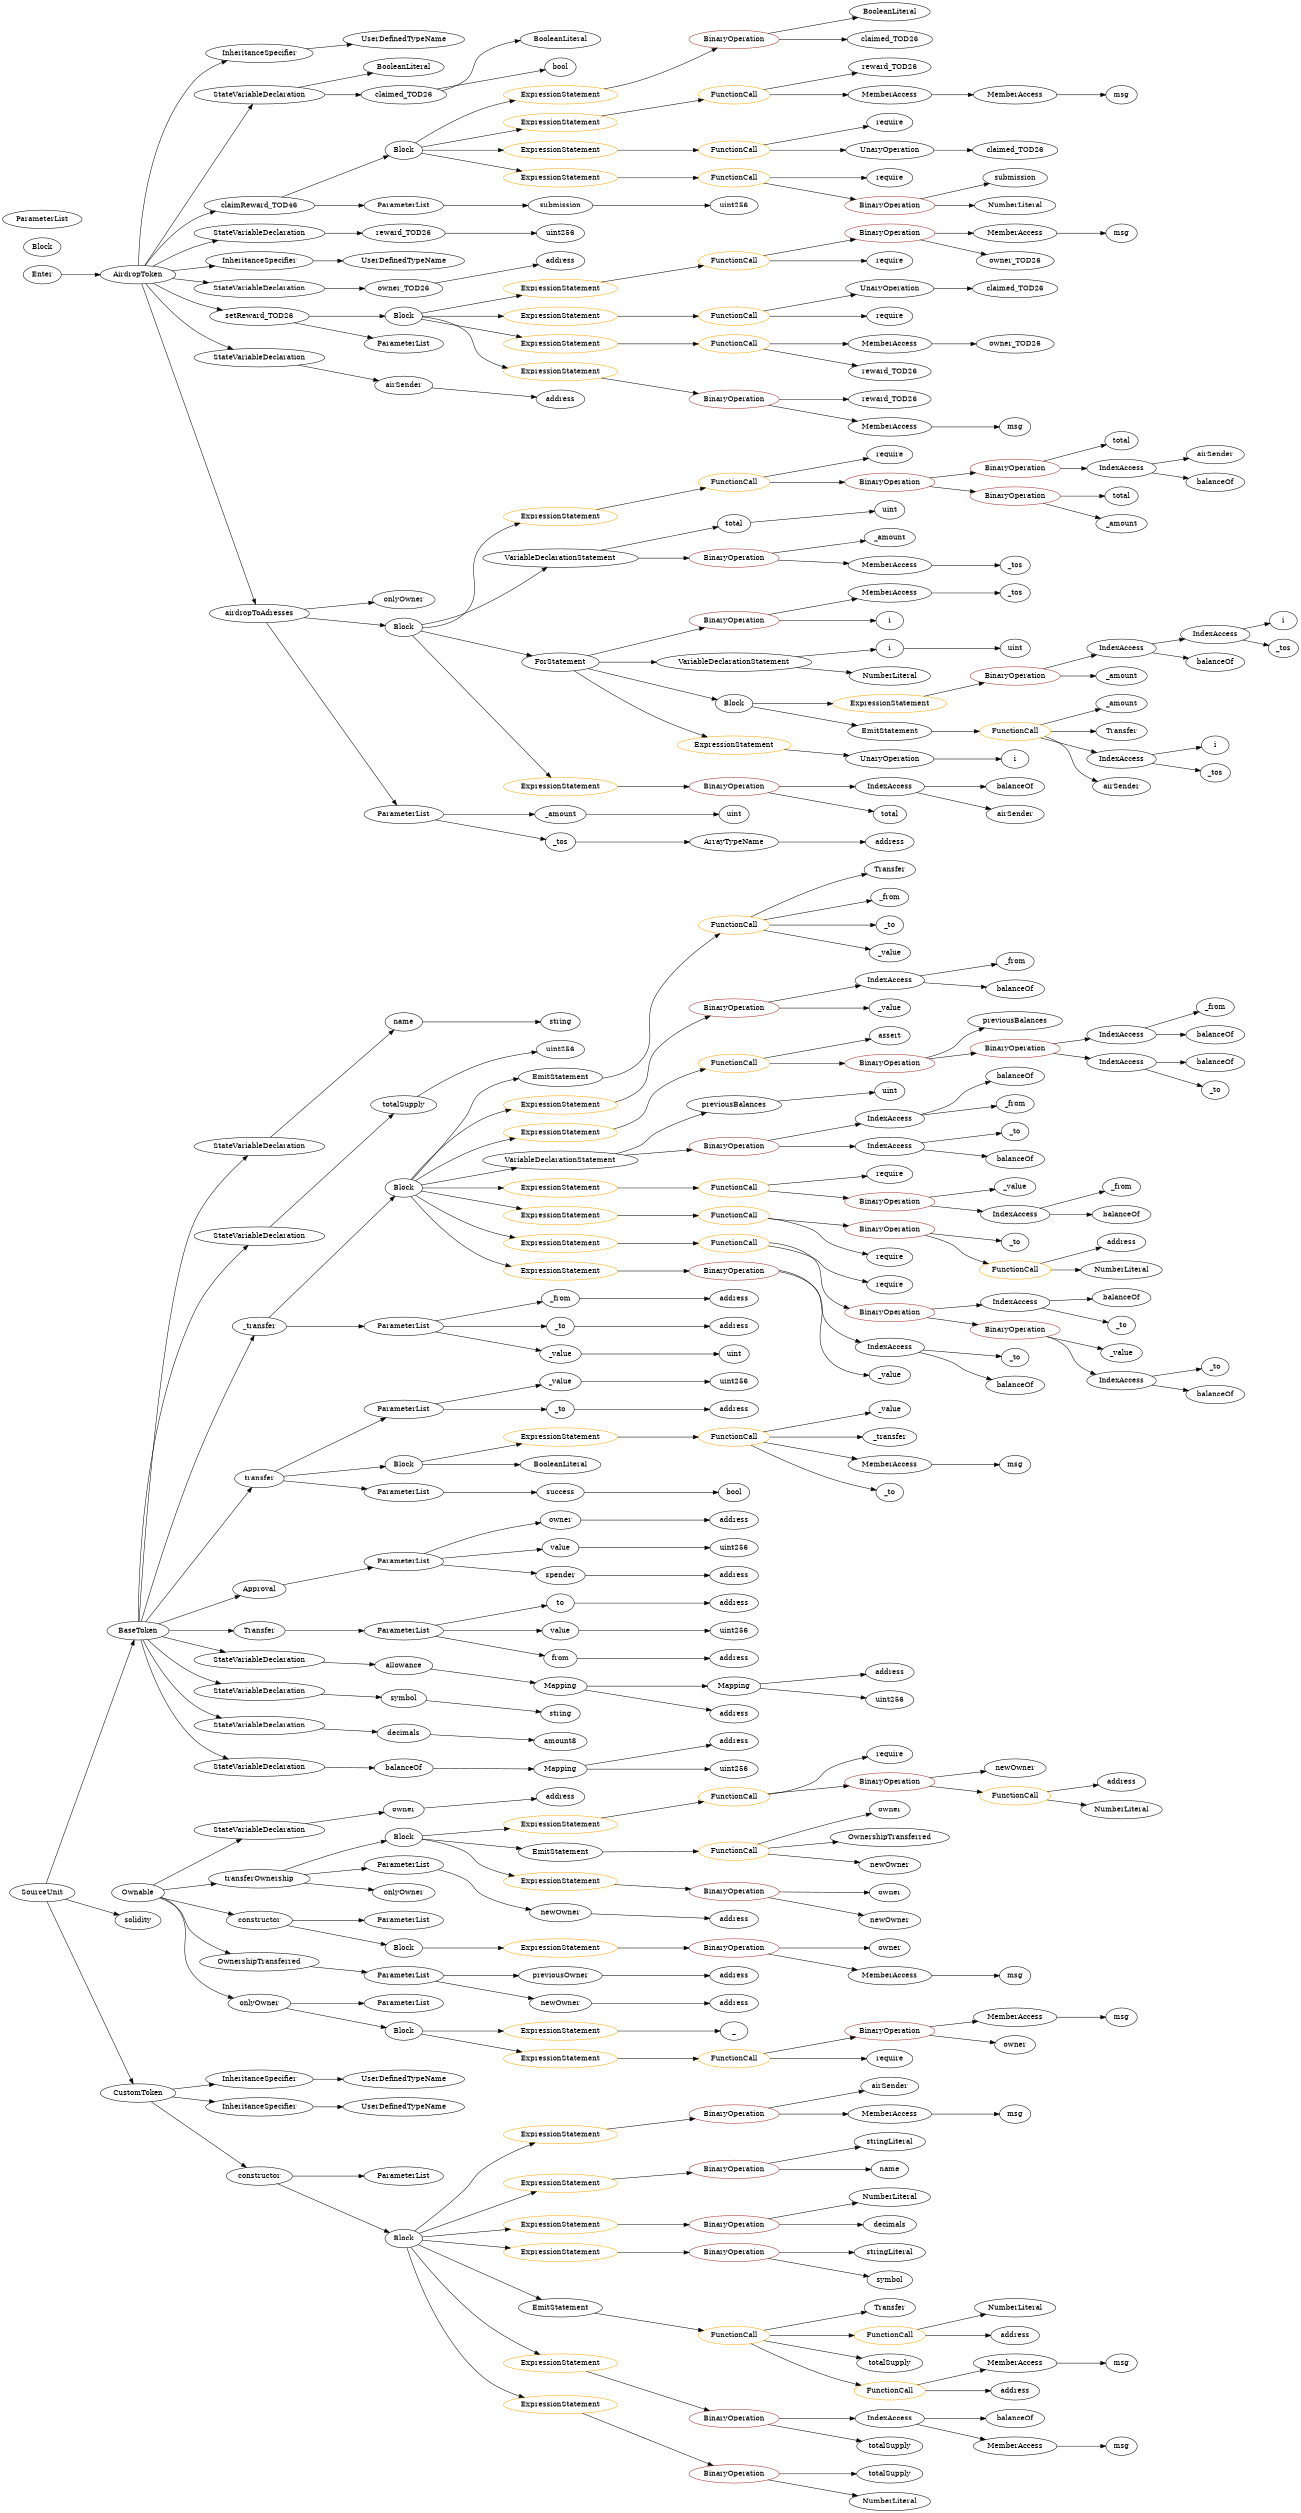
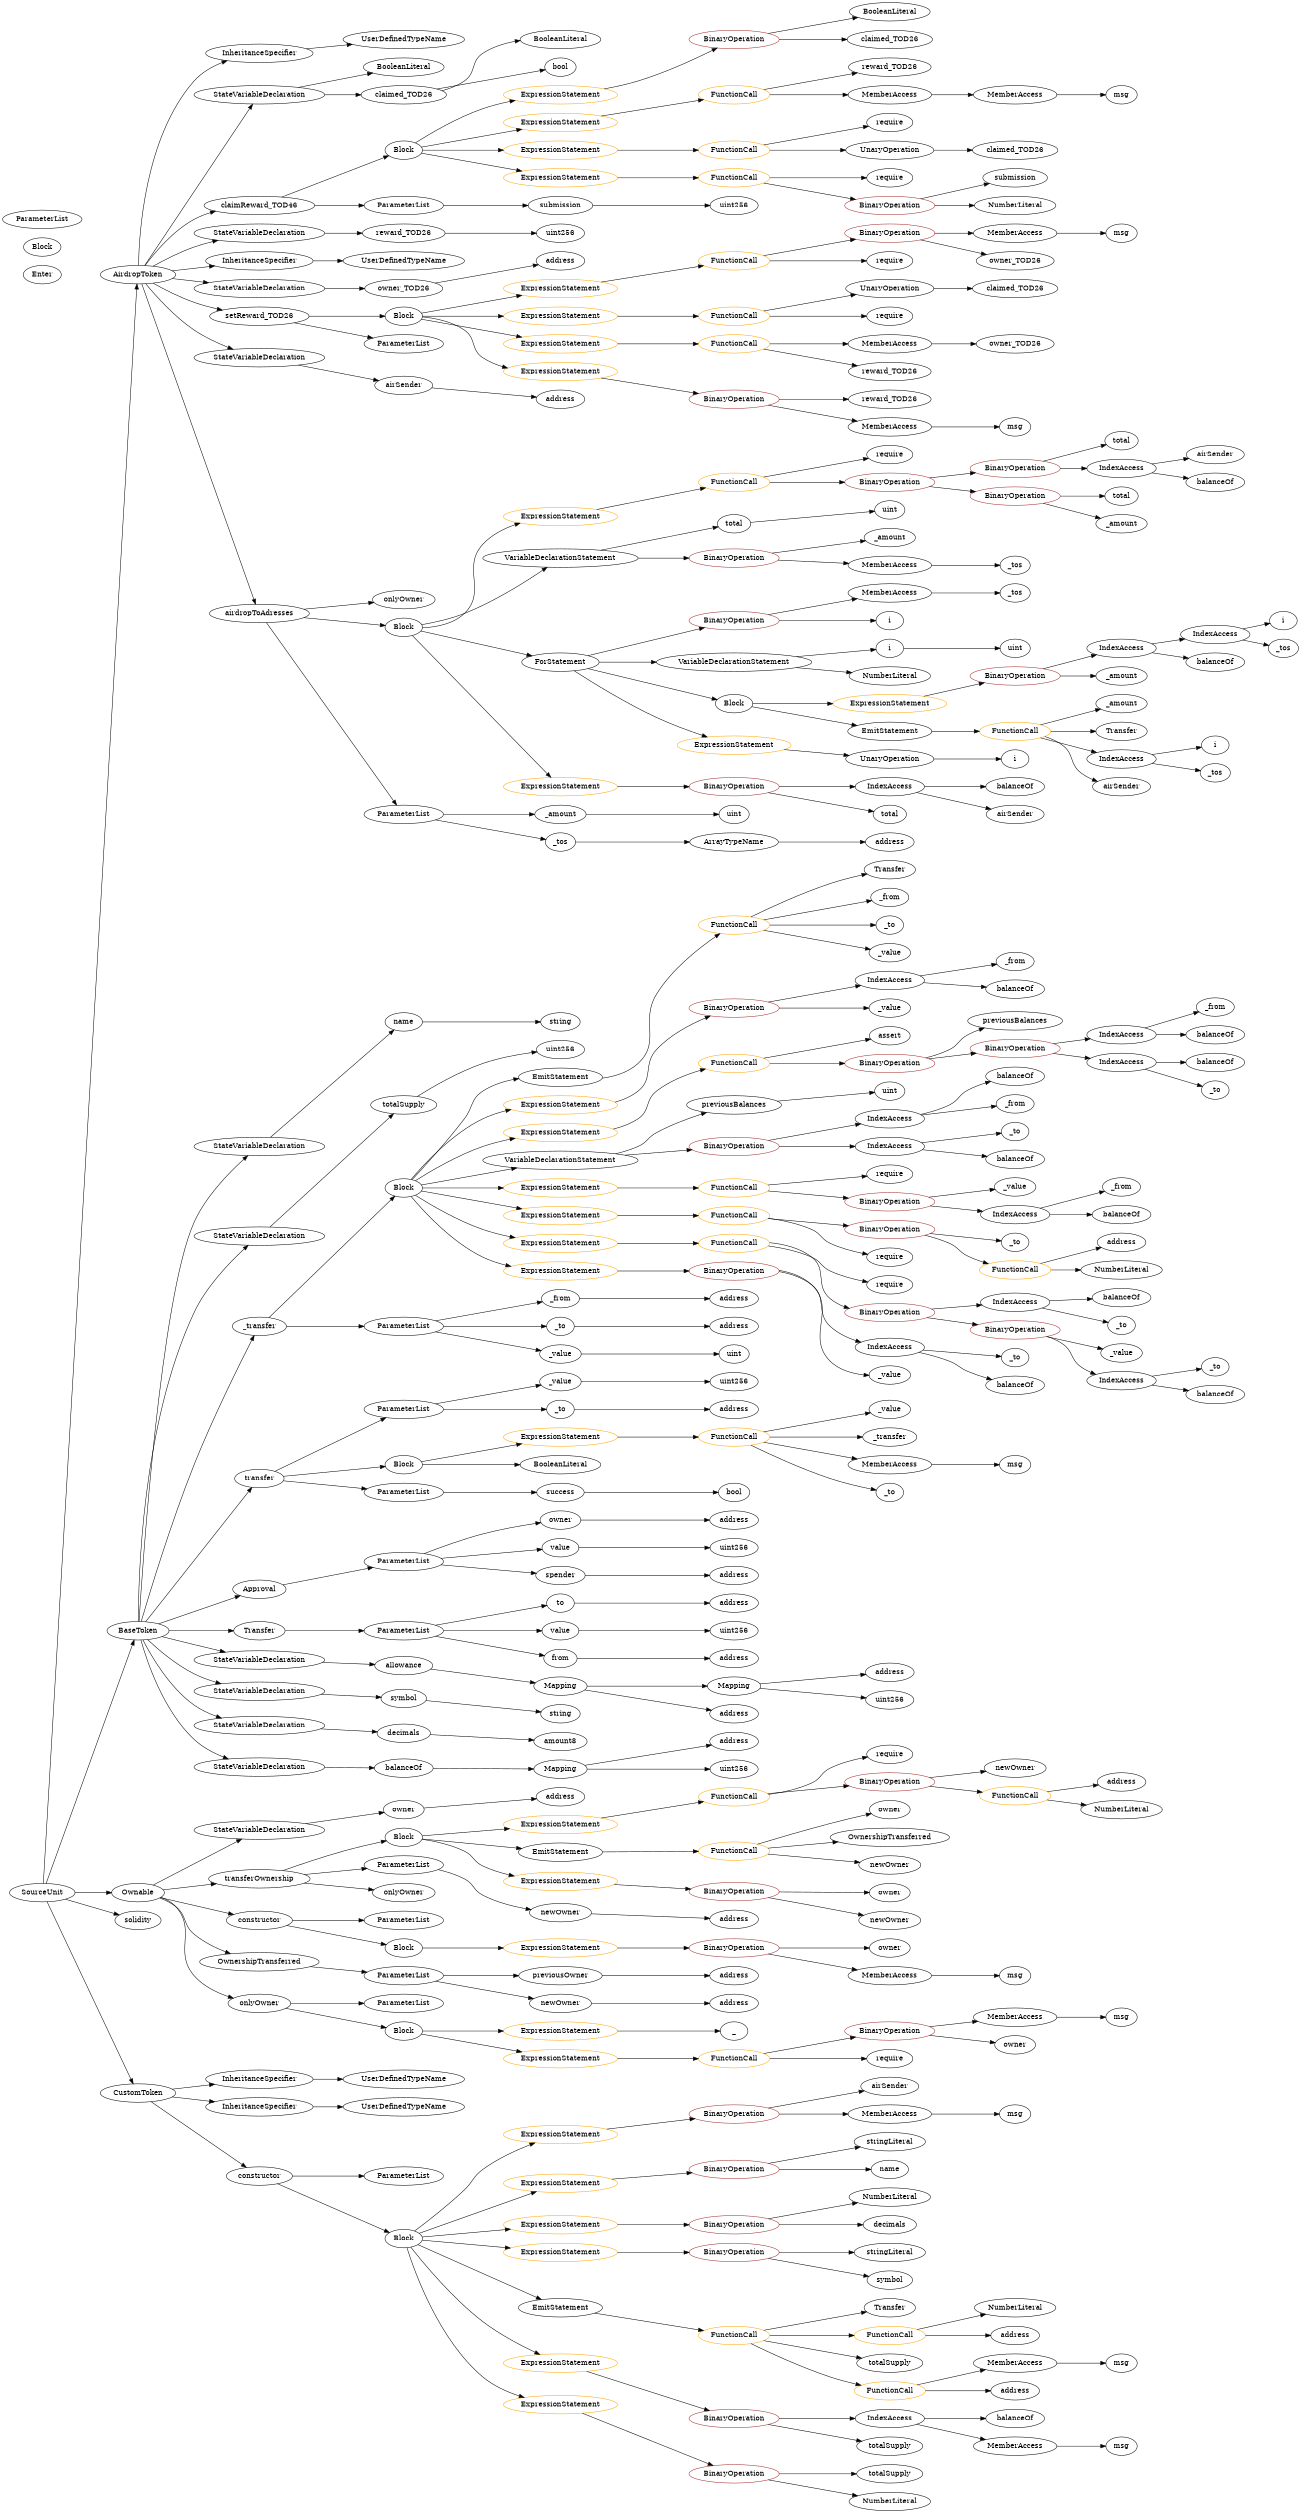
(78, 275) -> (90, 1086)
none -> (91, 1893)
